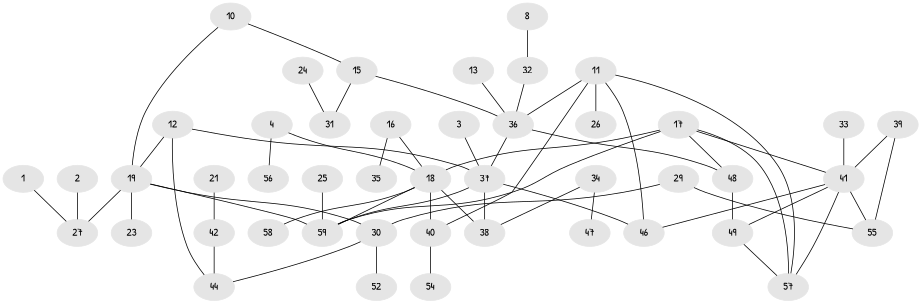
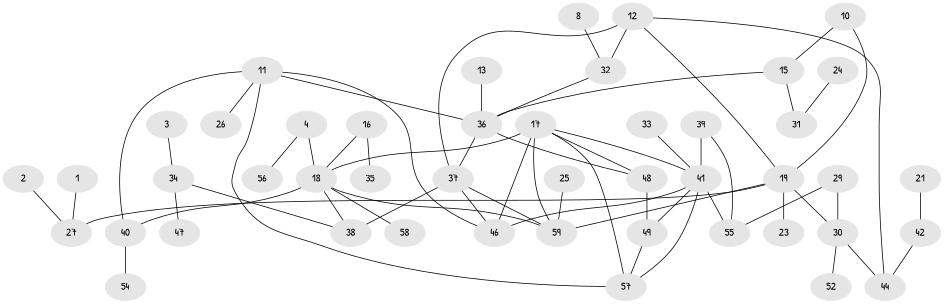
none -> (619, 44)
(472, 152) -> (170, 152)
none -> (515, 179)
